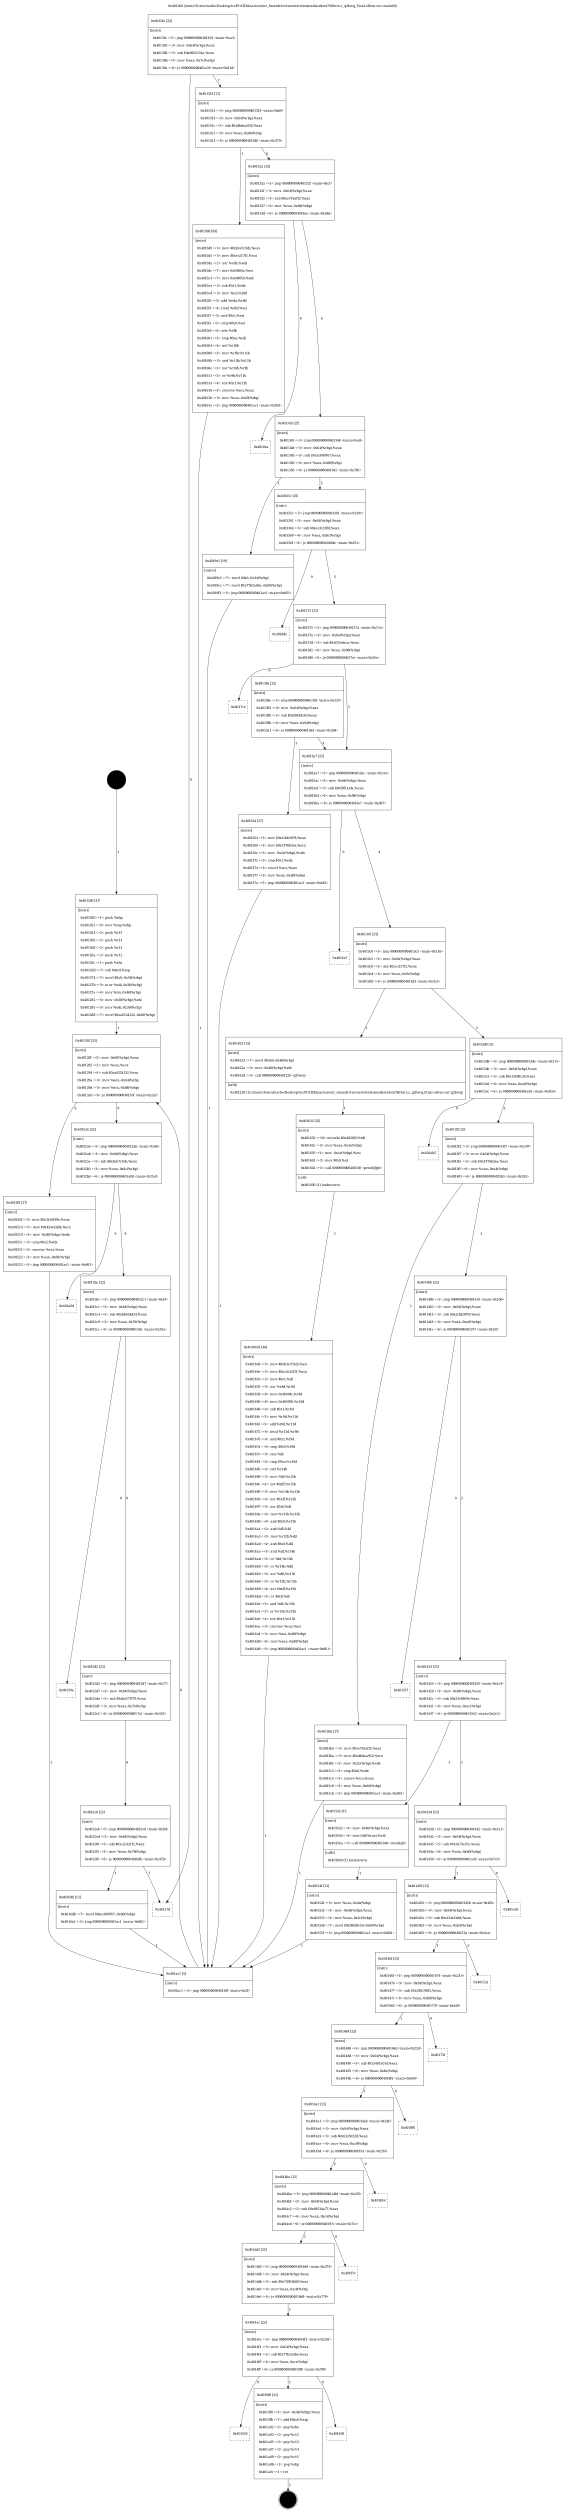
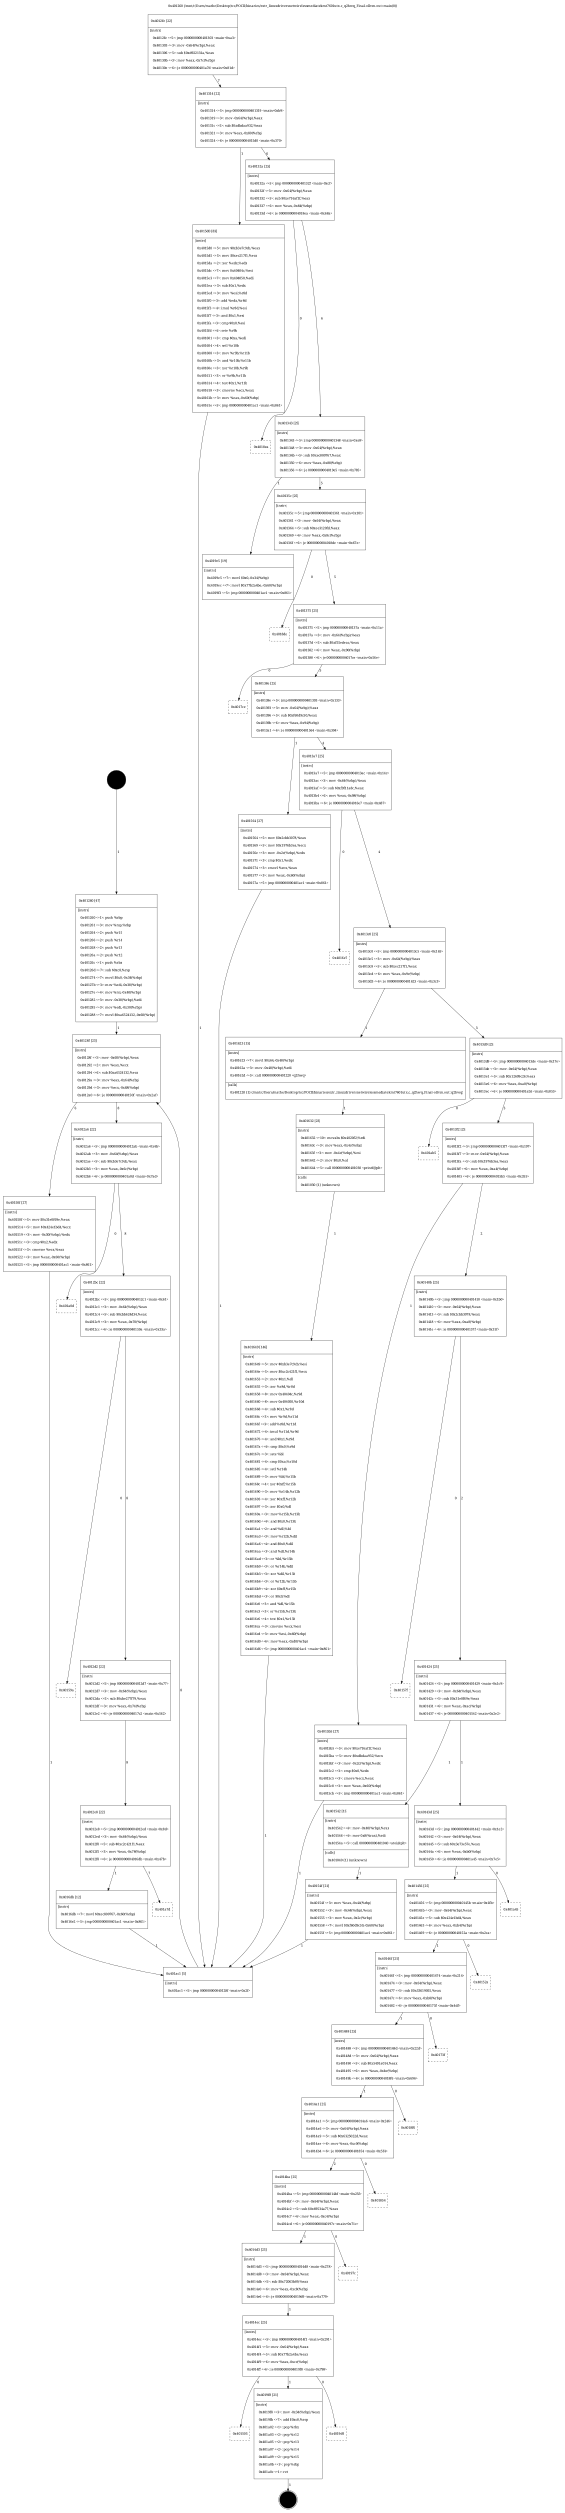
(347, 706) -> (319, 670)
(189, 990) -> none
(208, 1280) -> none
